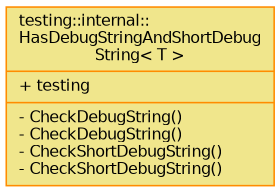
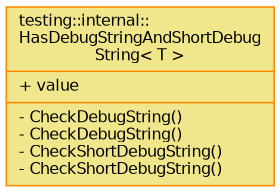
(55, 86) -> (49, 86)
